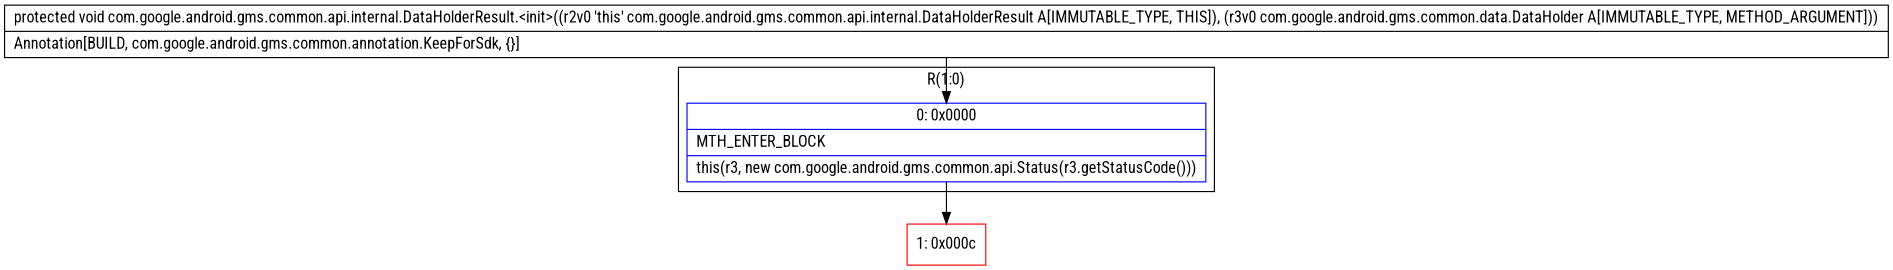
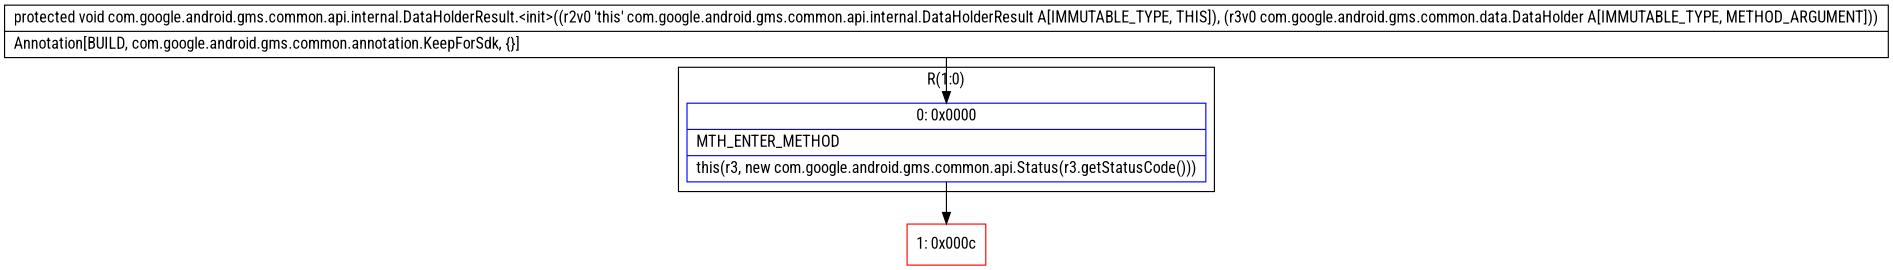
(761, 142) -> (769, 142)
